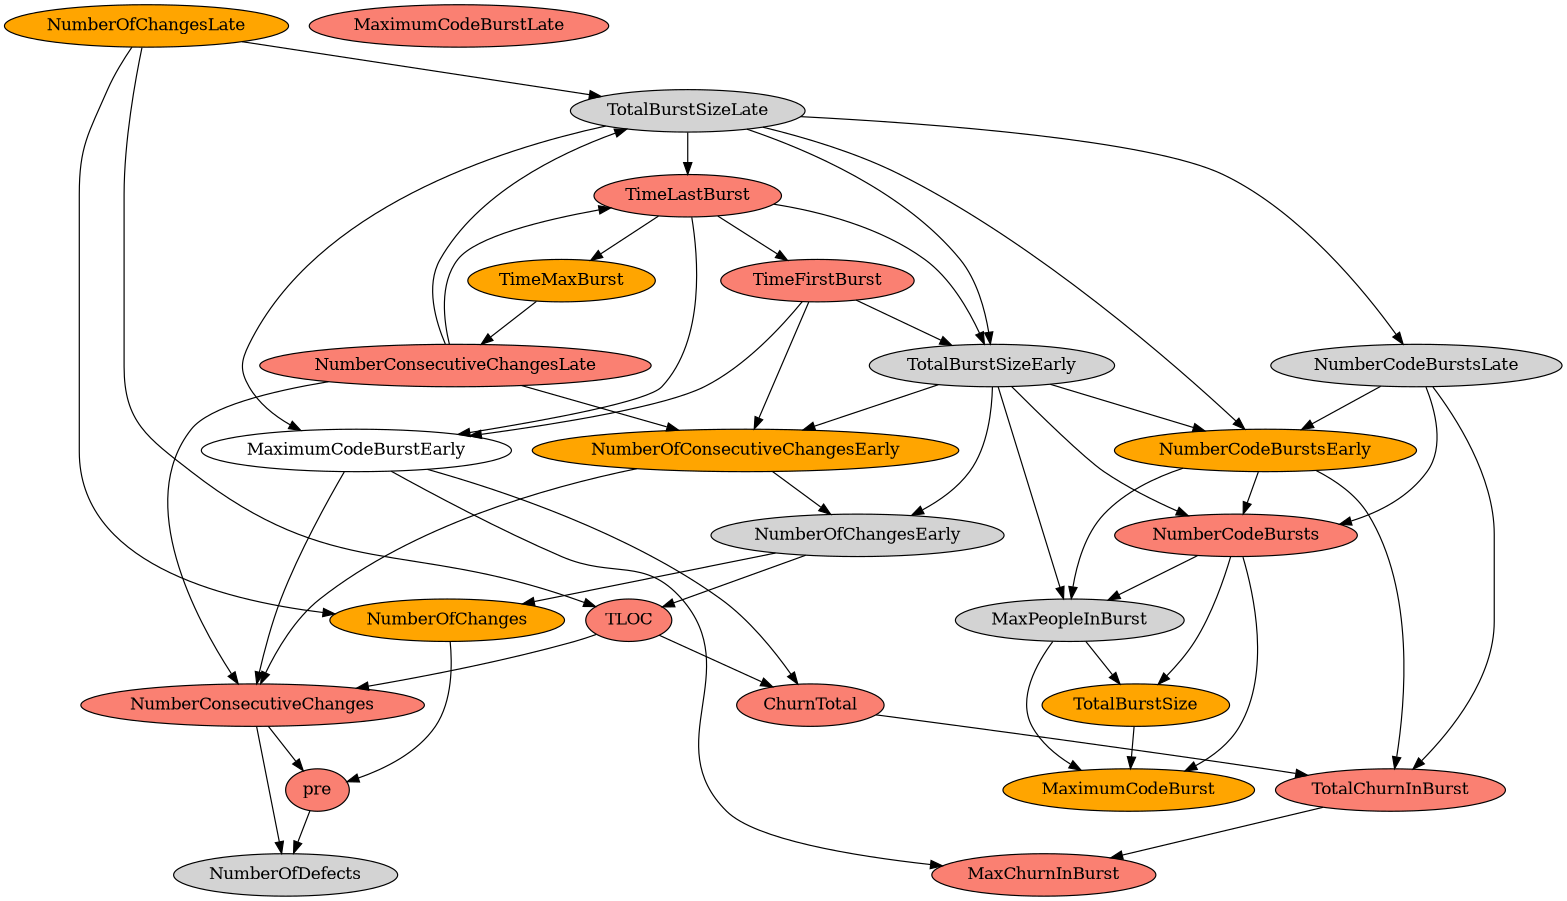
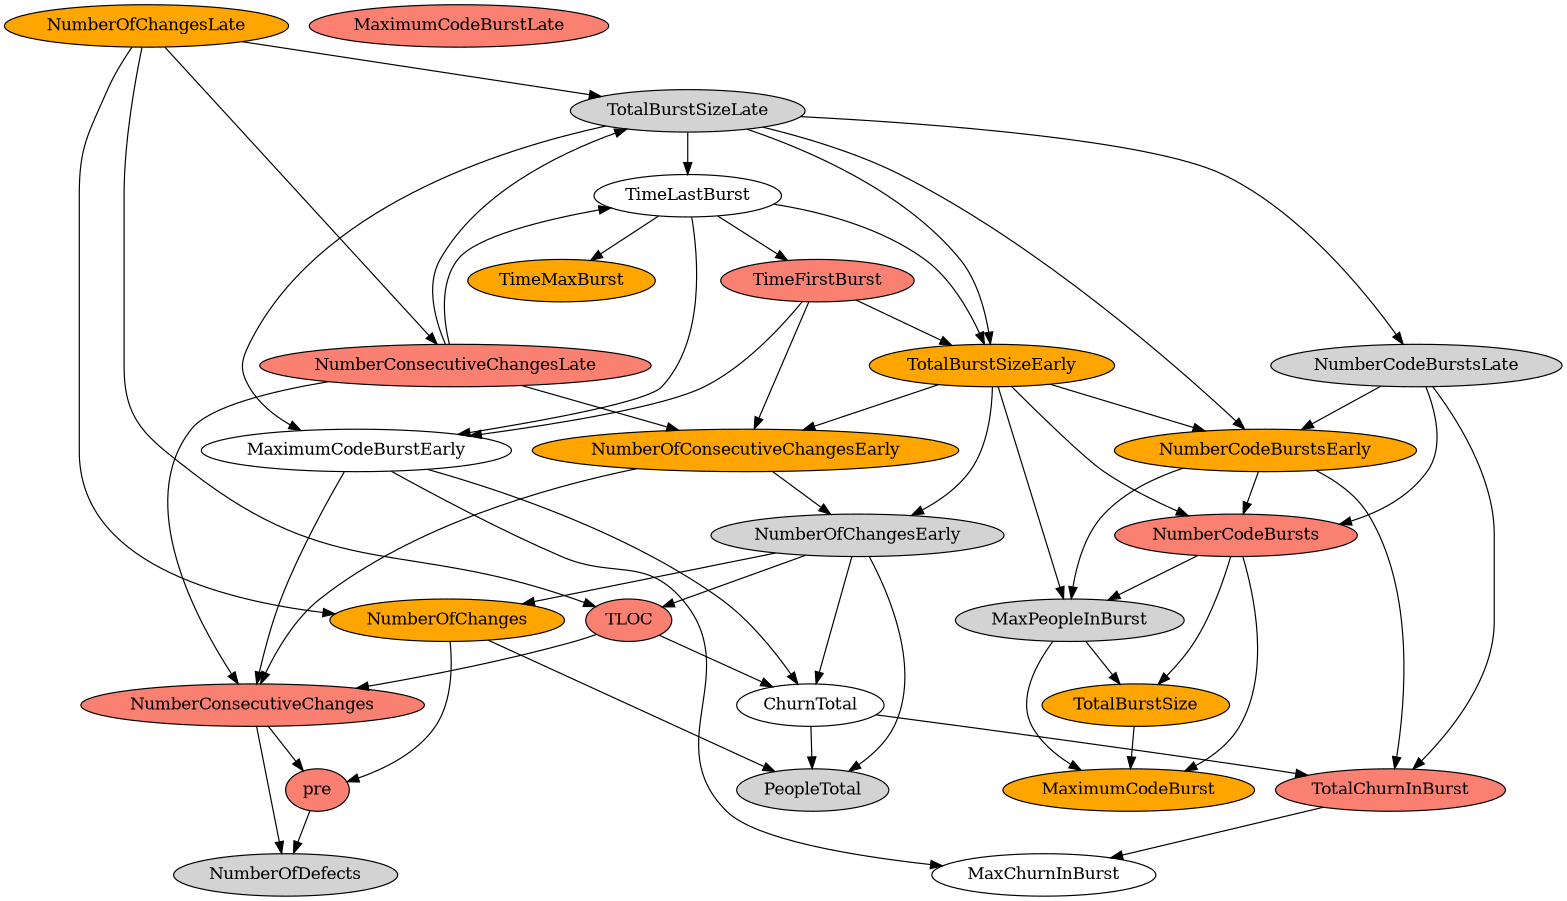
(688, 196) -> (688, 196)
(514, 319) -> (297, 191)
(992, 366) -> (992, 366)
none -> (836, 614)
(810, 705) -> (810, 705)
none -> (813, 790)
(1044, 875) -> (1044, 875)
